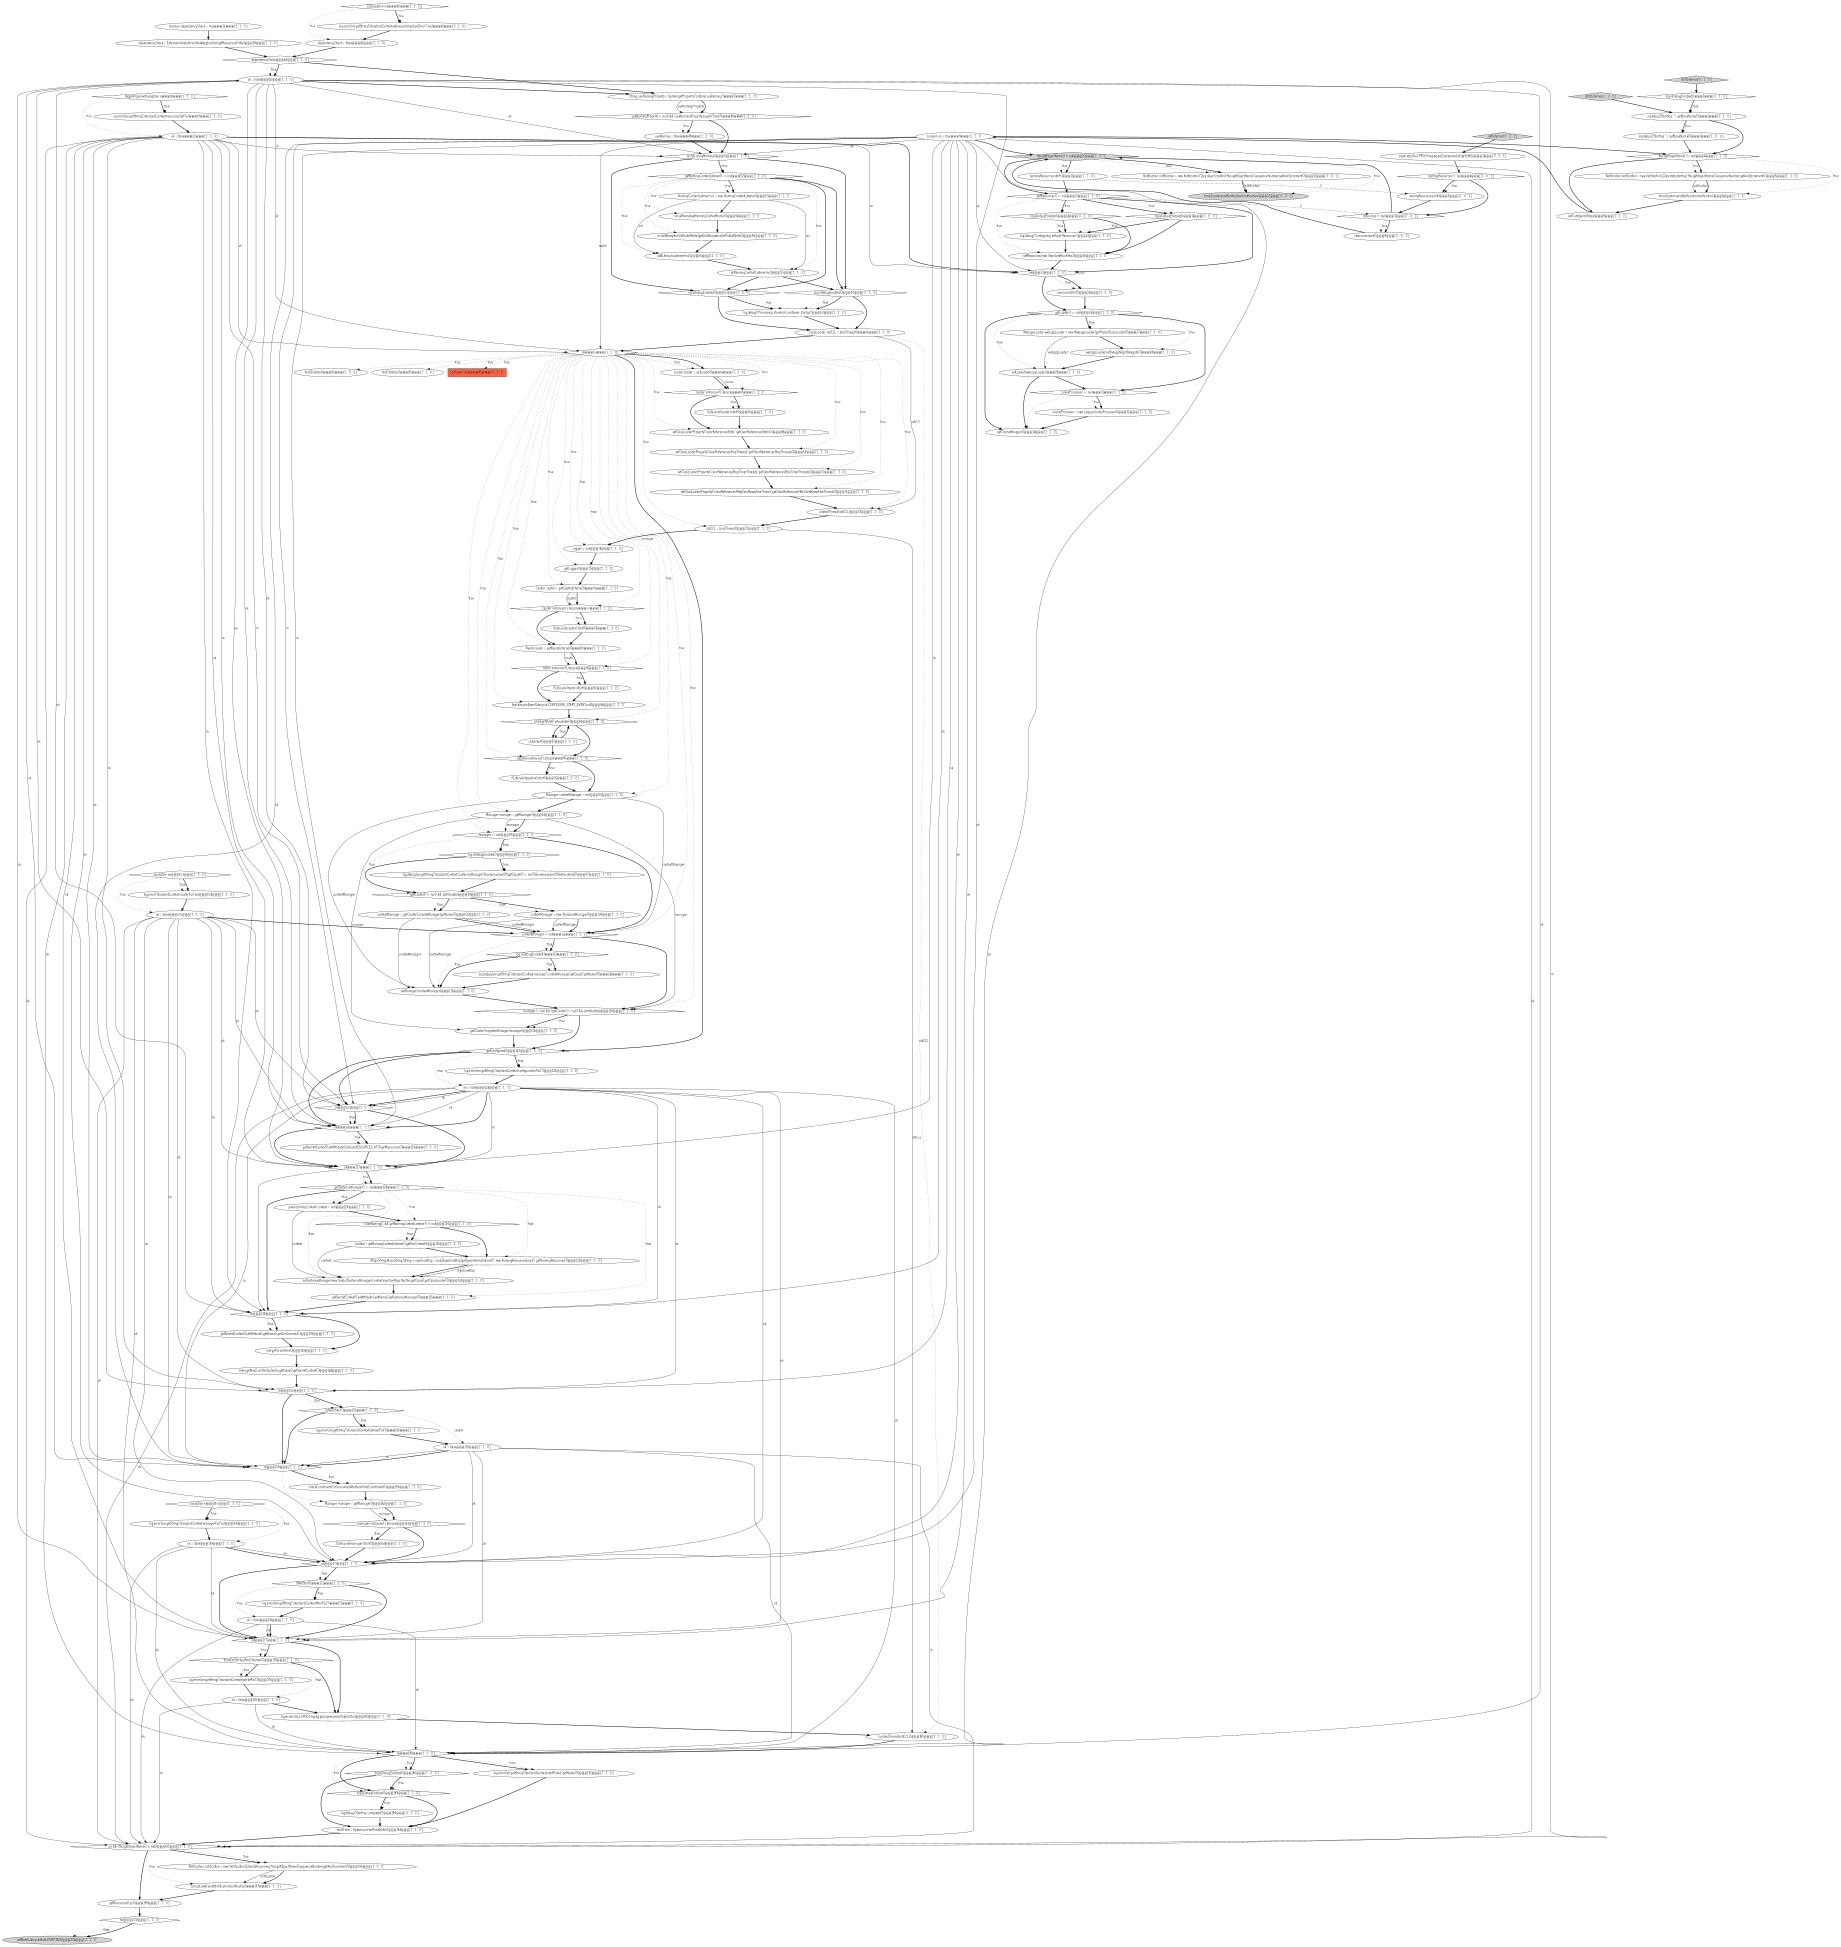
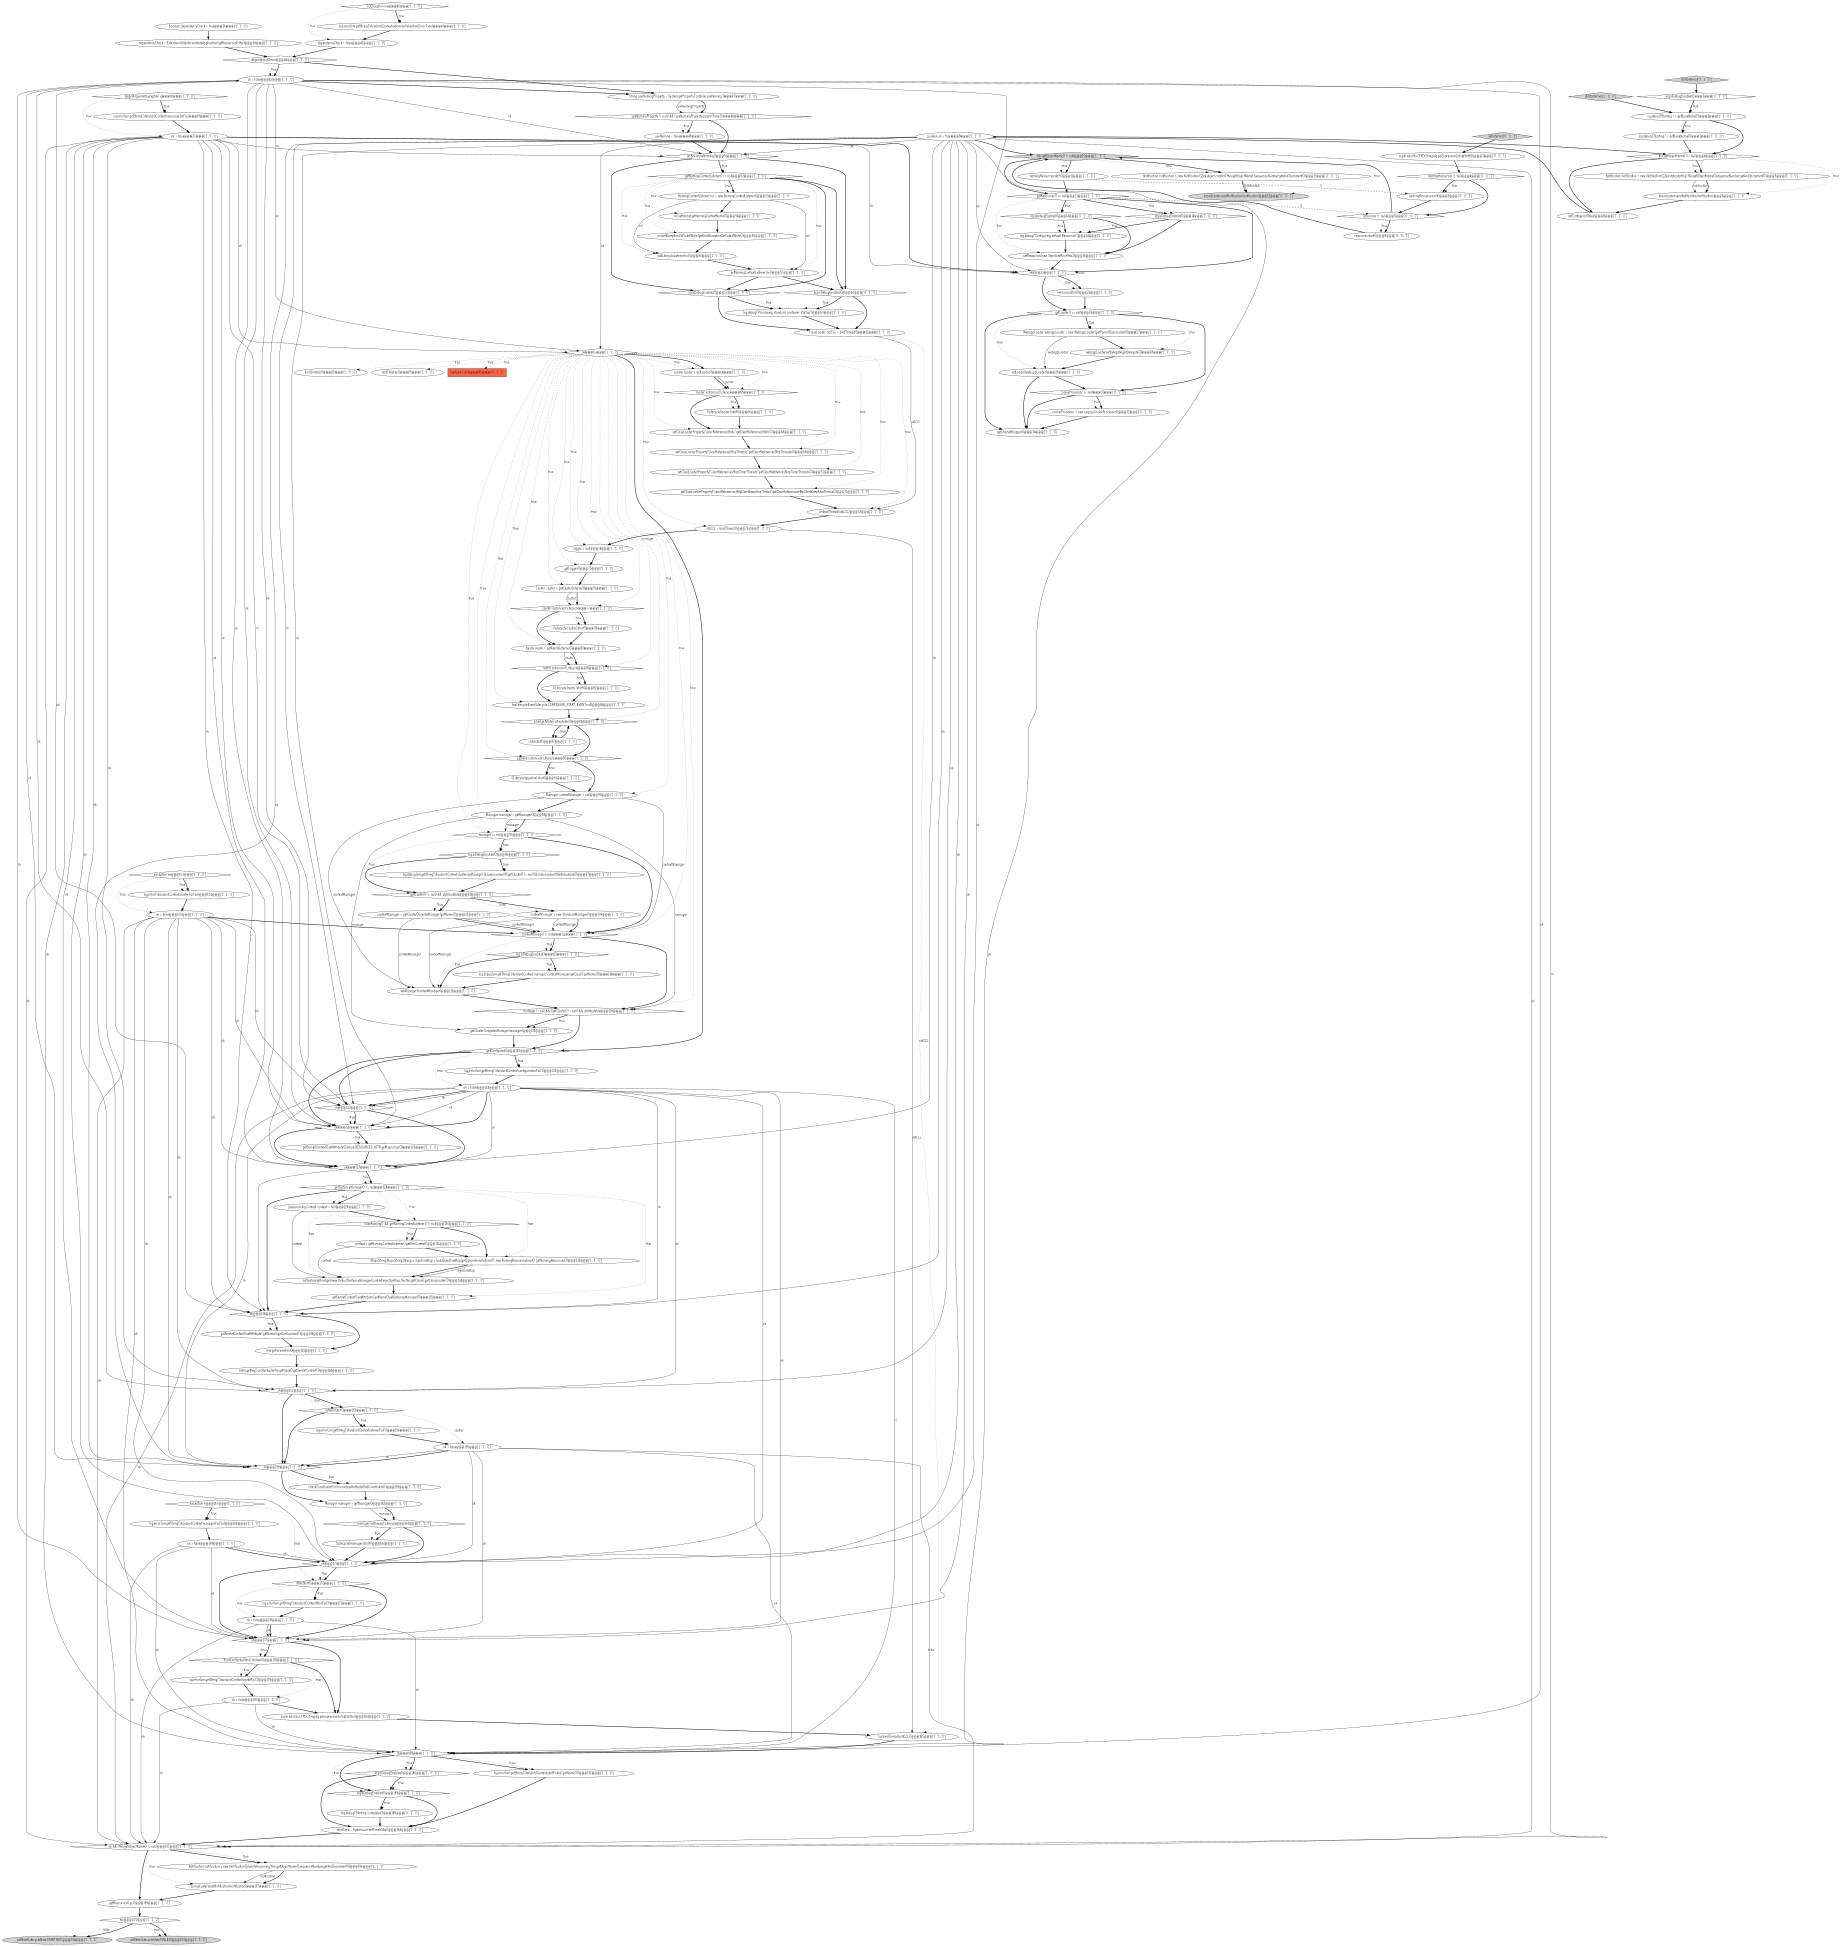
(603, 246) -> (603, 246)
(718, 343) -> none
(1044, 403) -> (1044, 403)
(896, 1421) -> (896, 1421)
(293, 1495) -> (293, 1495)
(283, 1525) -> (294, 1526)
(931, 1650) -> (931, 1650)
none -> (168, 1940)
